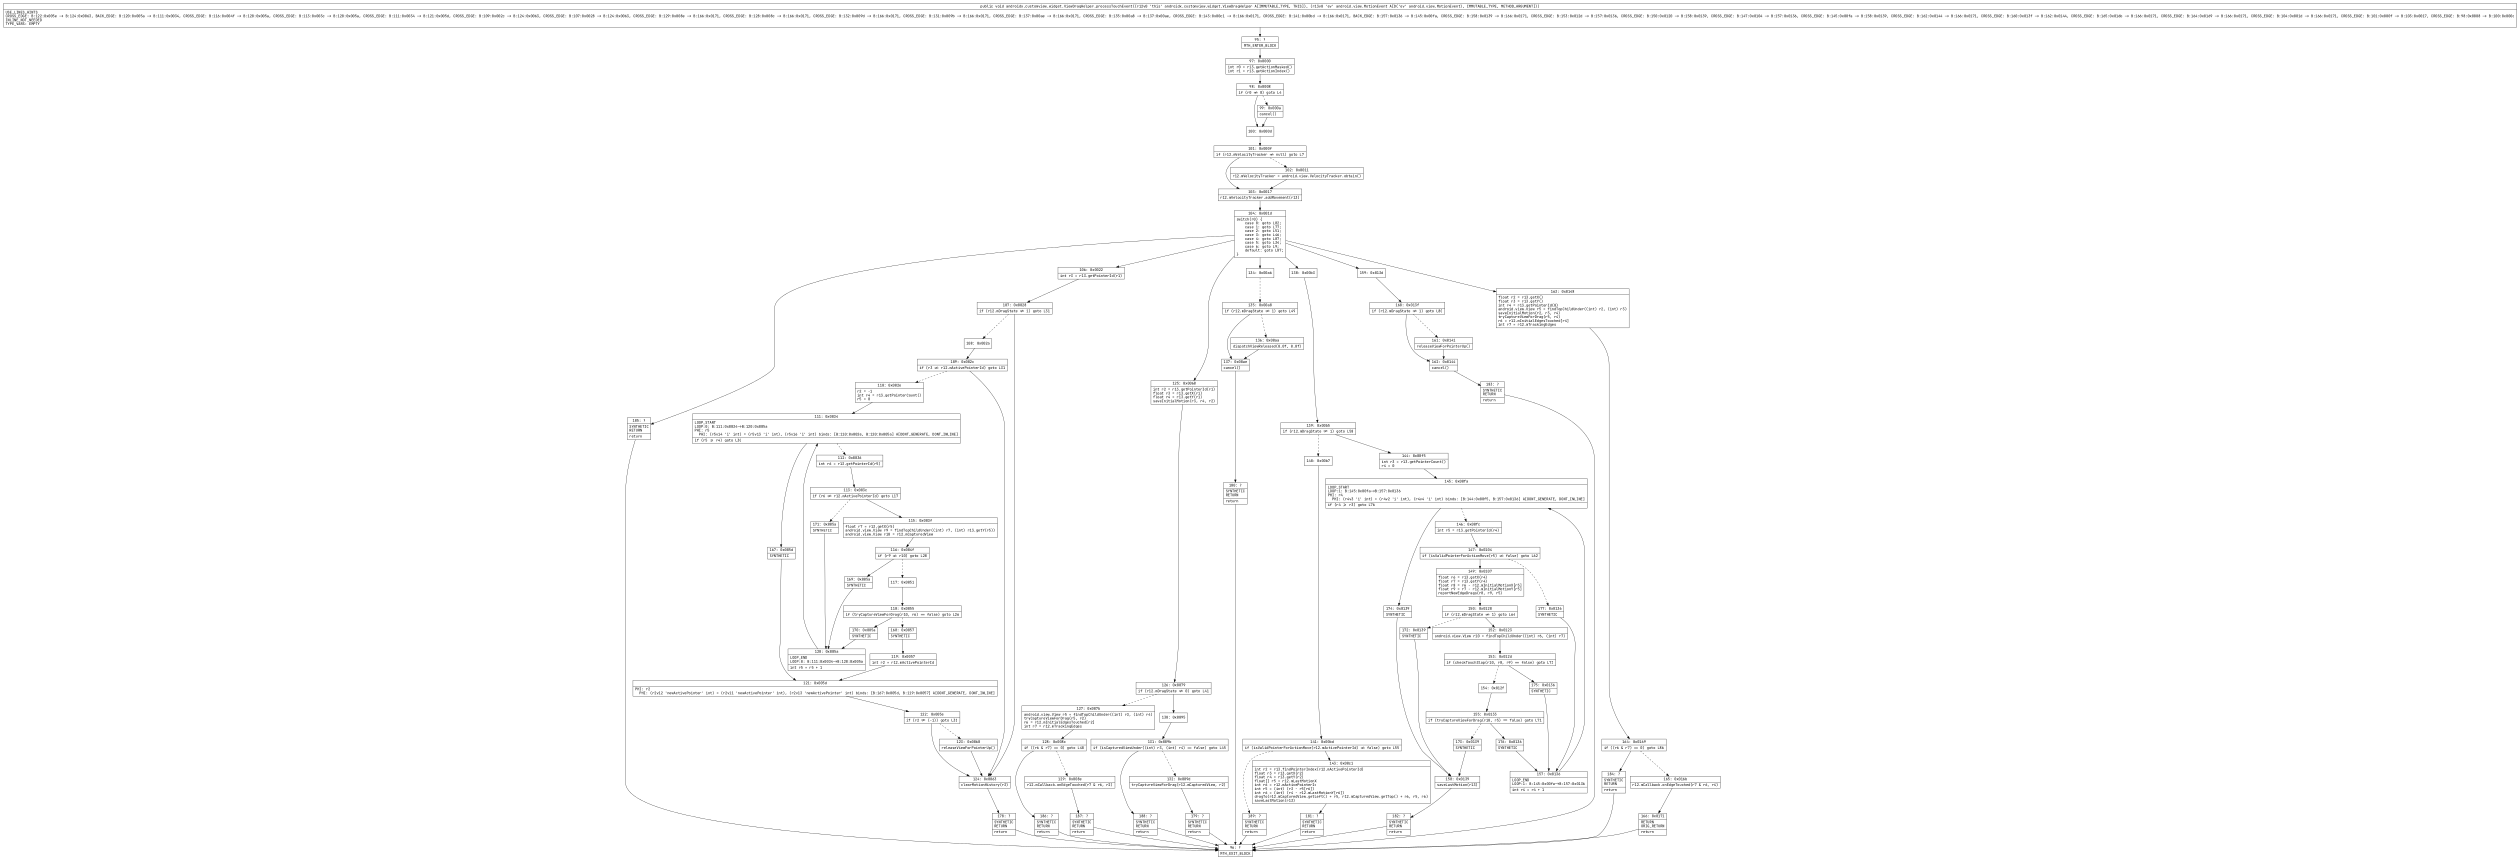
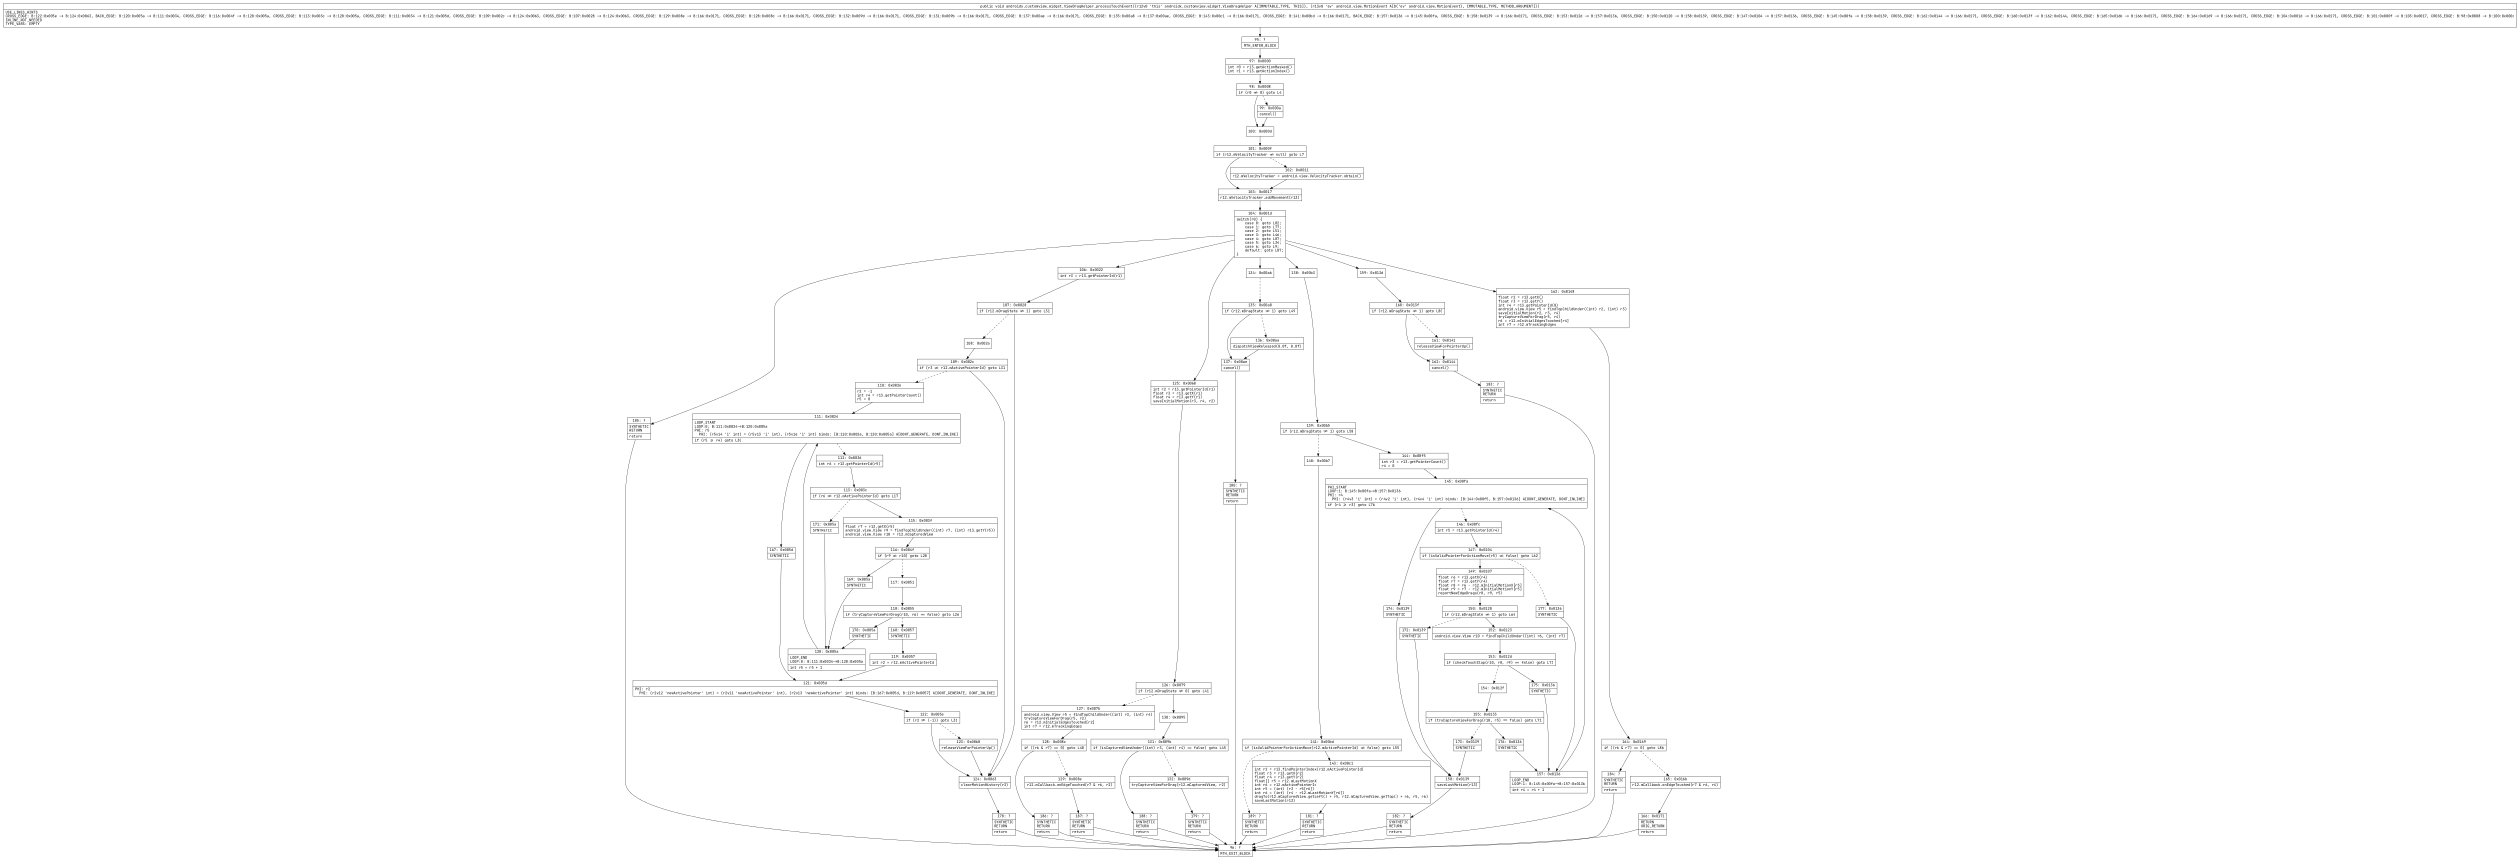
(1338, 487) -> (1337, 487)
